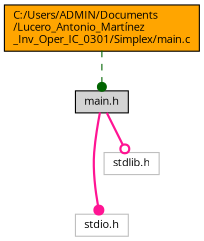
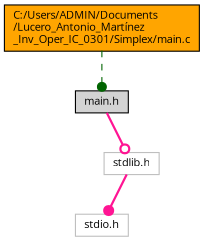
(94, 159) -> (119, 190)
